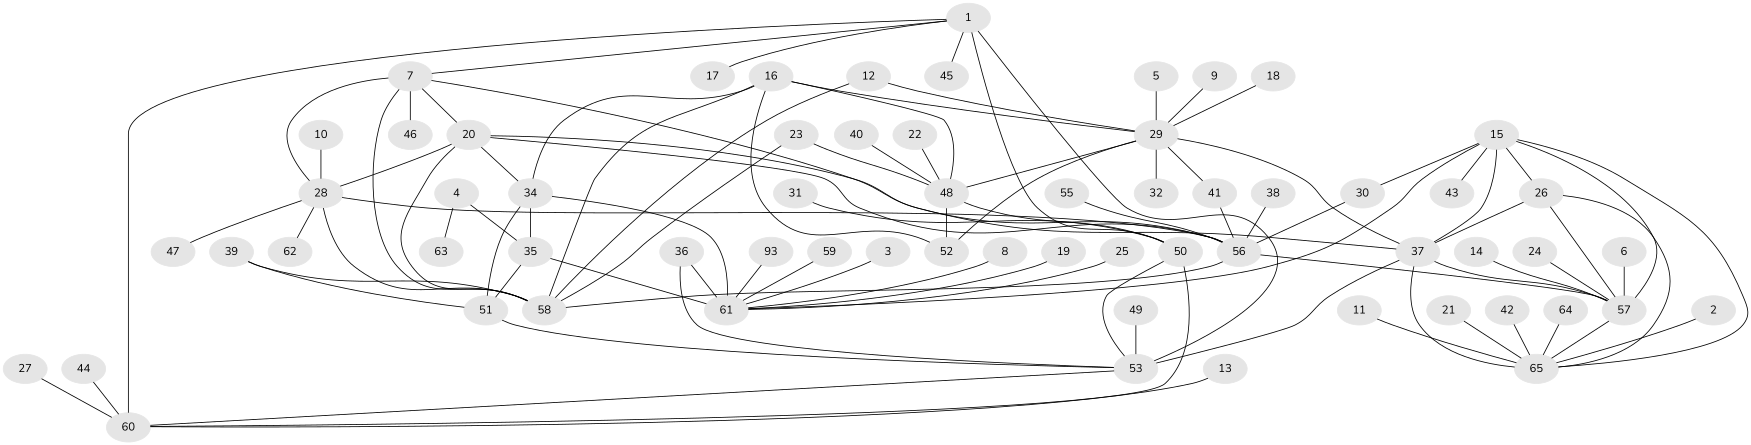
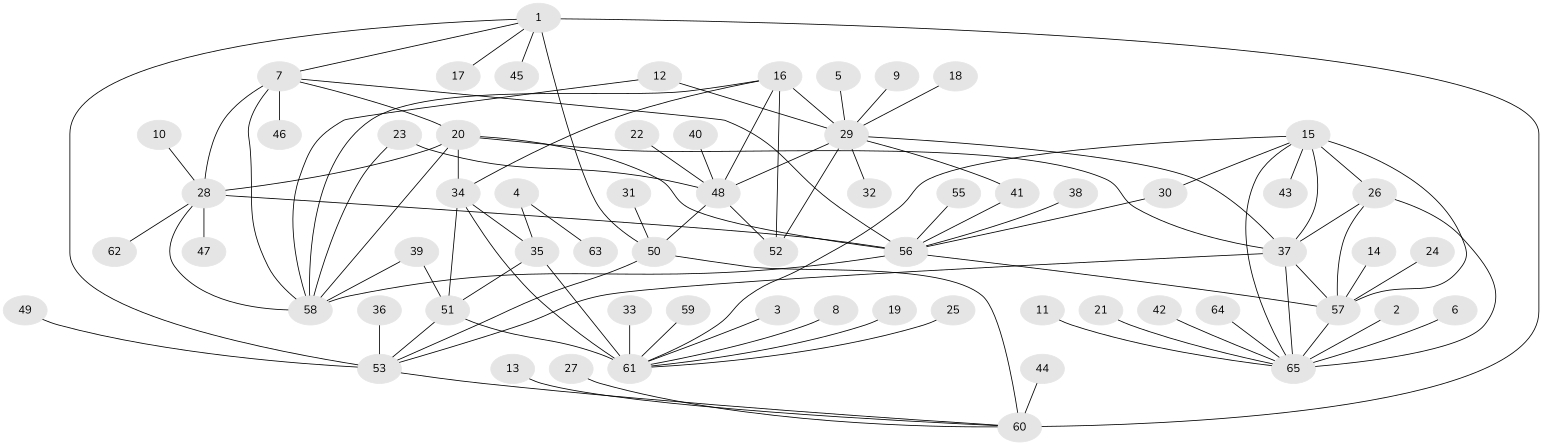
(771, 252) -> (630, 310)
(704, 281) -> (539, 339)
(1624, 281) -> (1376, 343)
